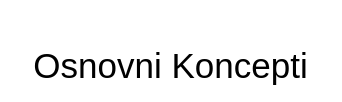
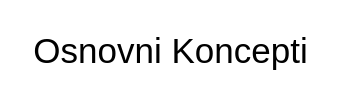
(171, 66) -> (171, 51)
